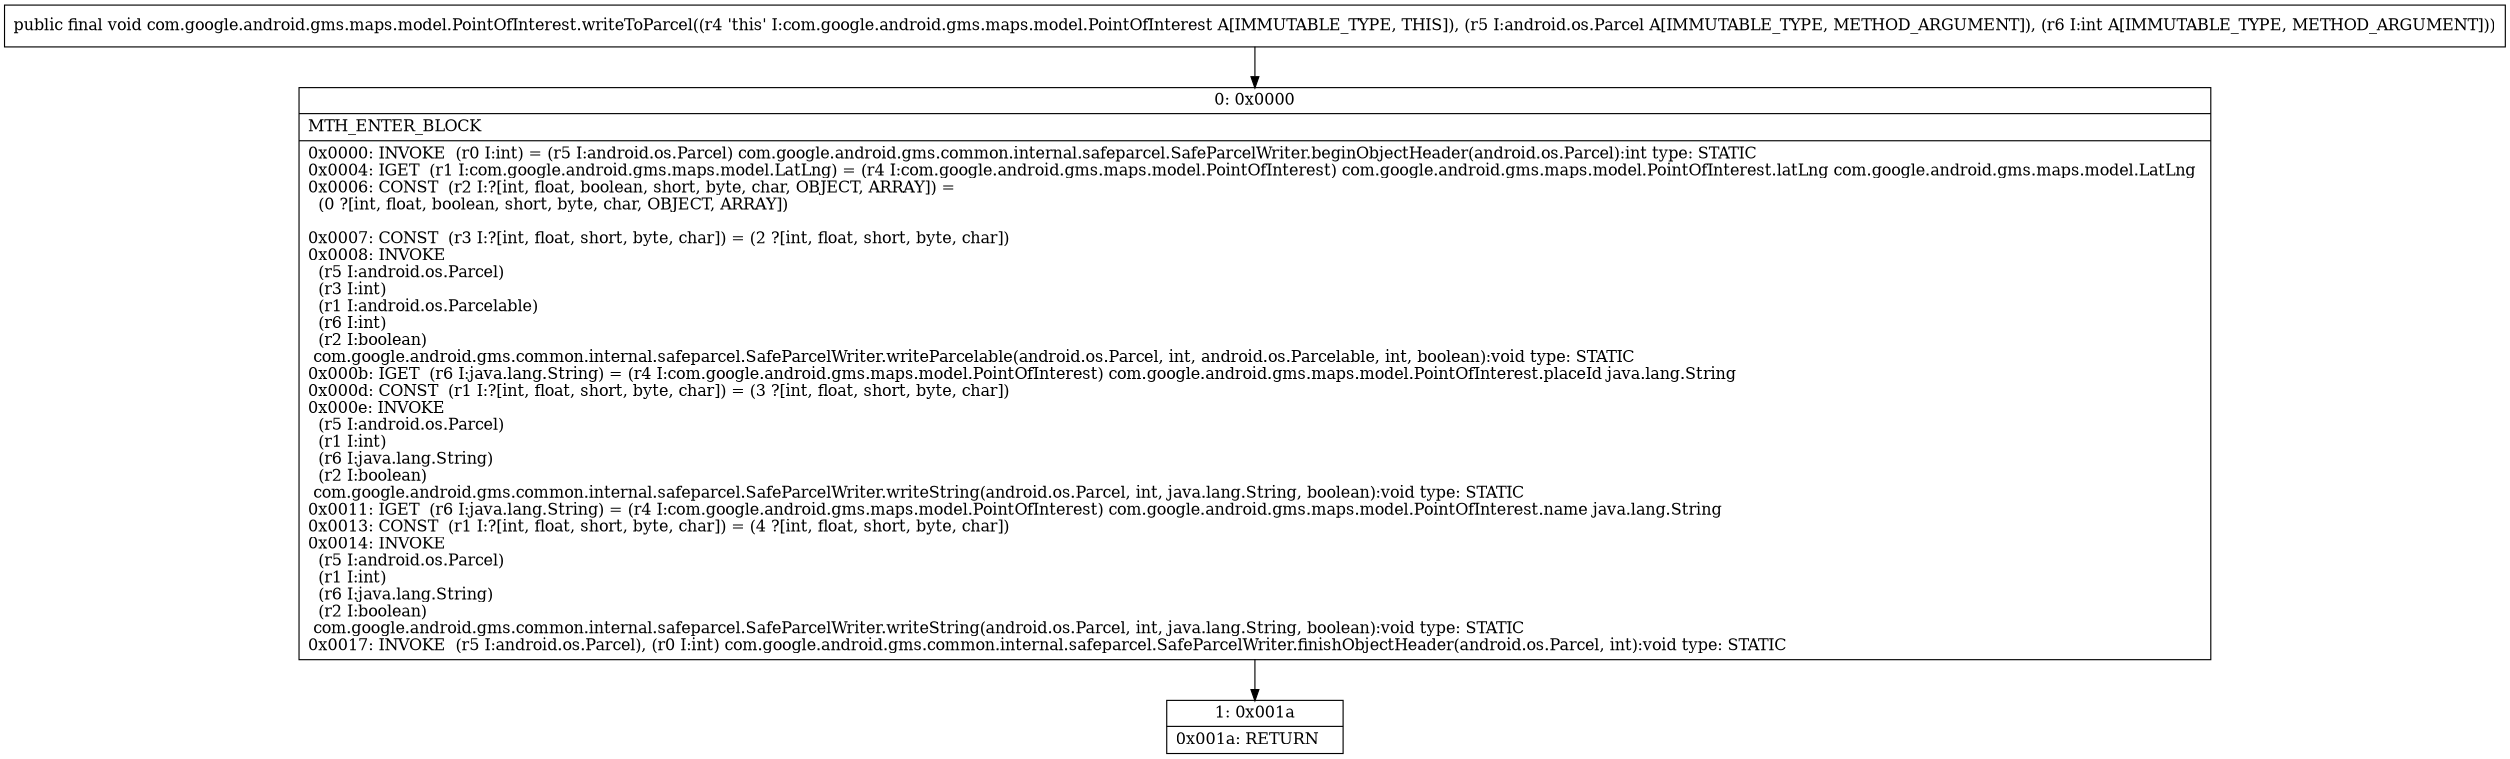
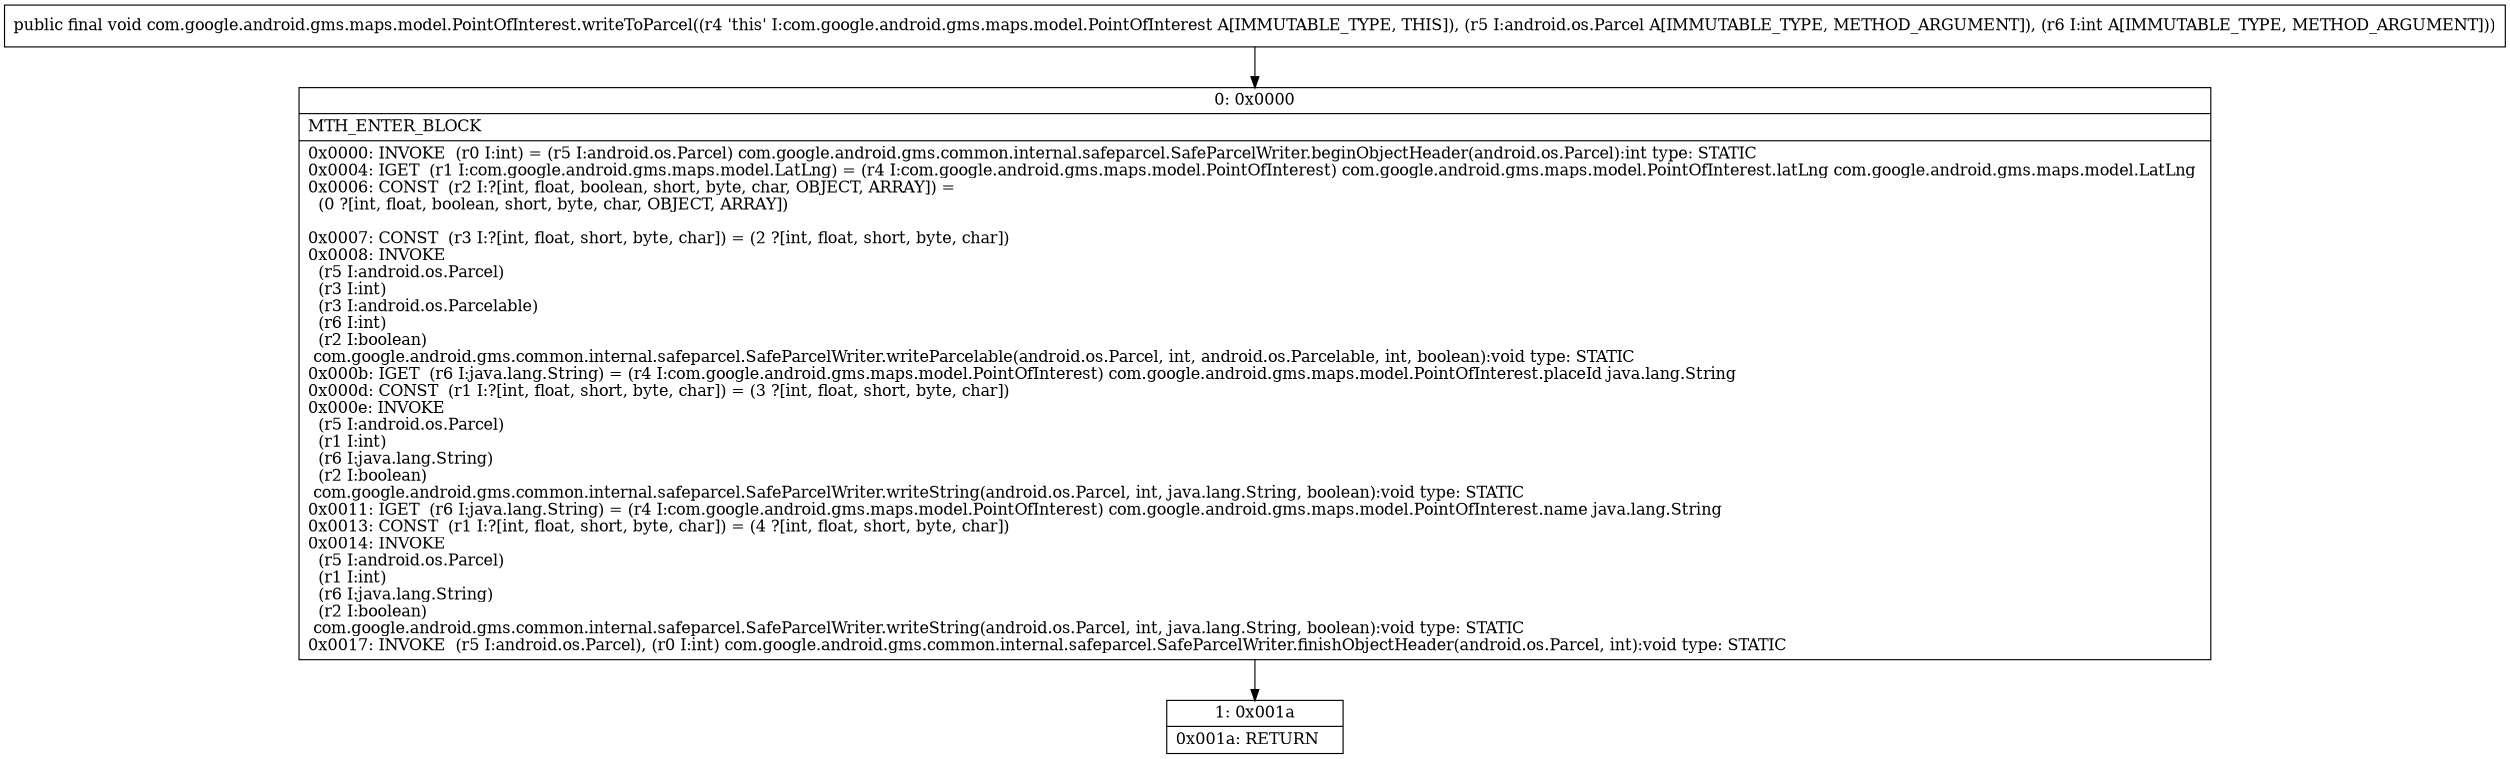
(423, 306) -> (423, 306)
